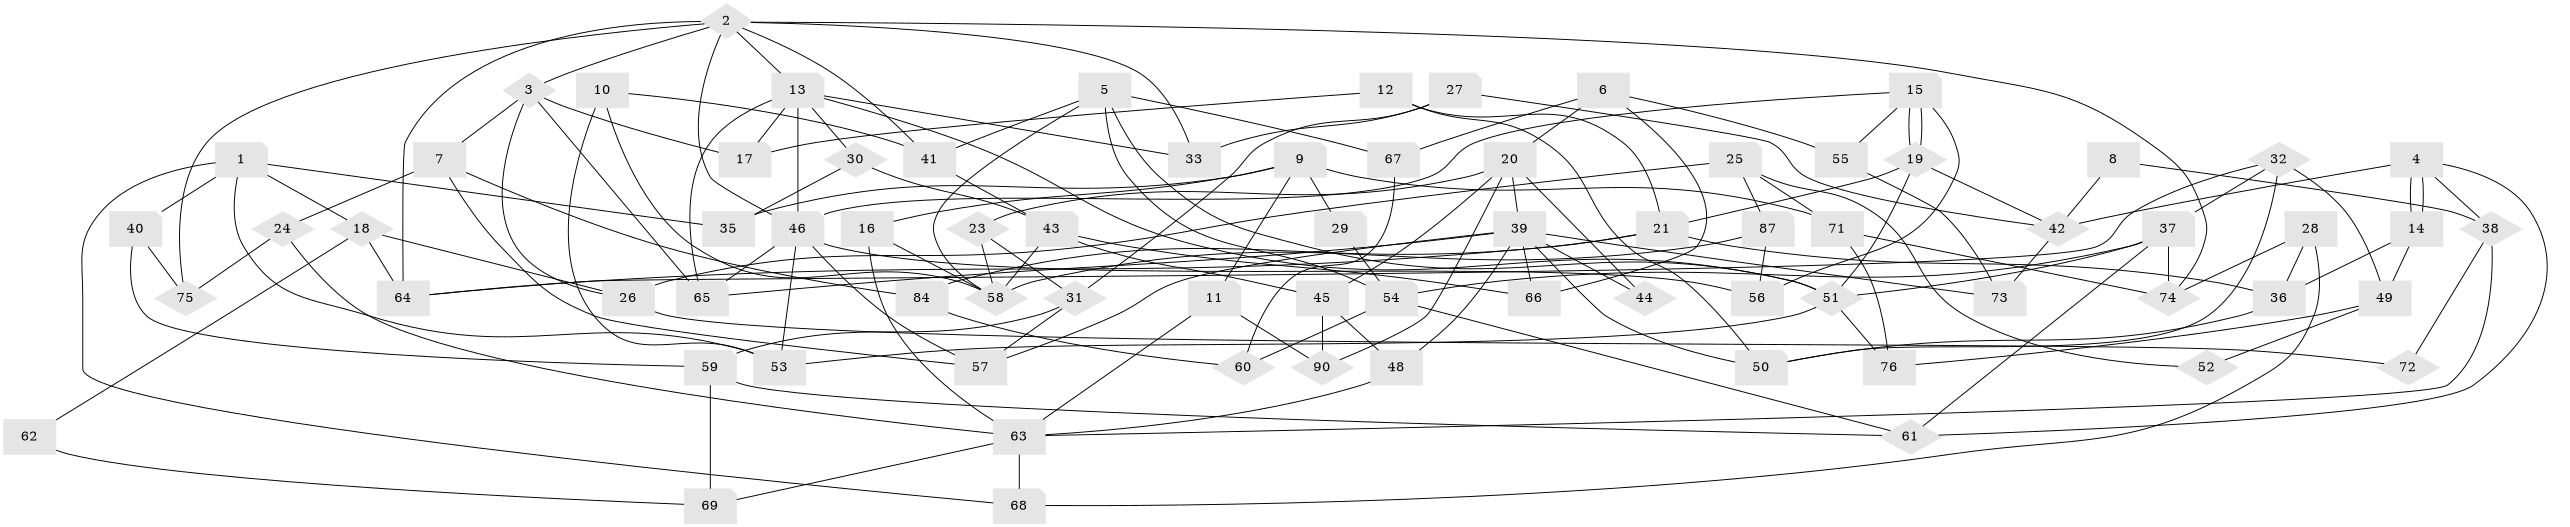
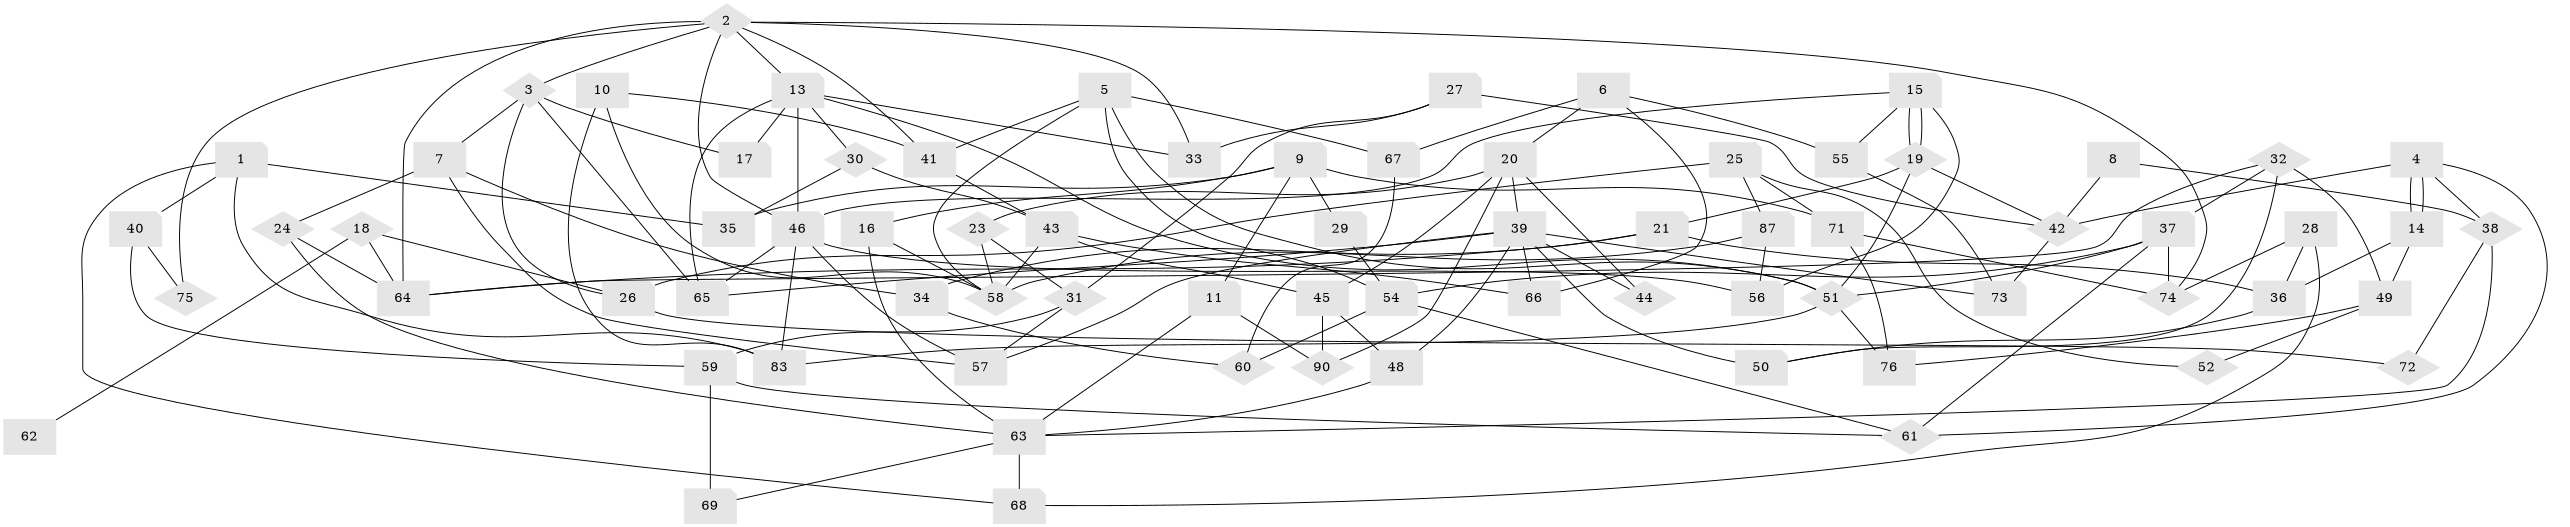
(1386, 90) -> none
(307, 198) -> none
(234, 264) -> (337, 260)
(922, 298) -> (922, 298)
(780, 368) -> (780, 368)
(369, 488) -> none
